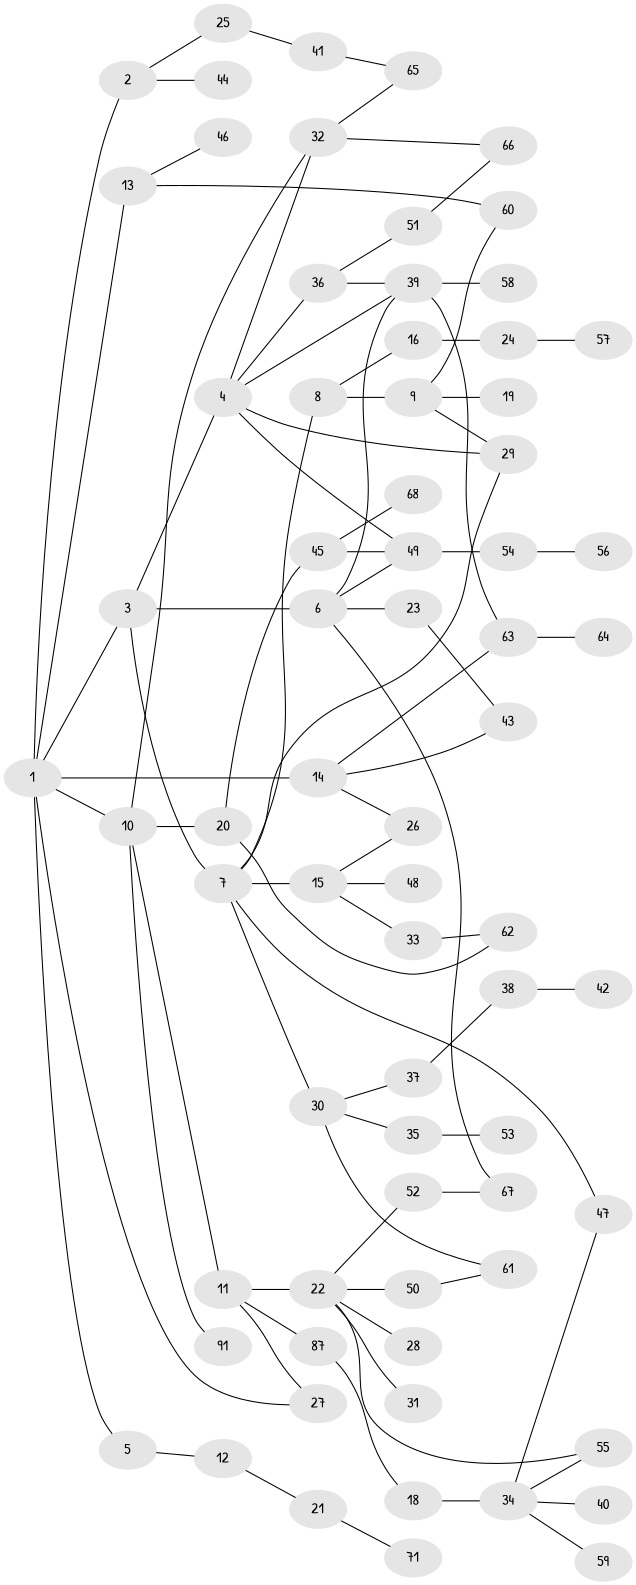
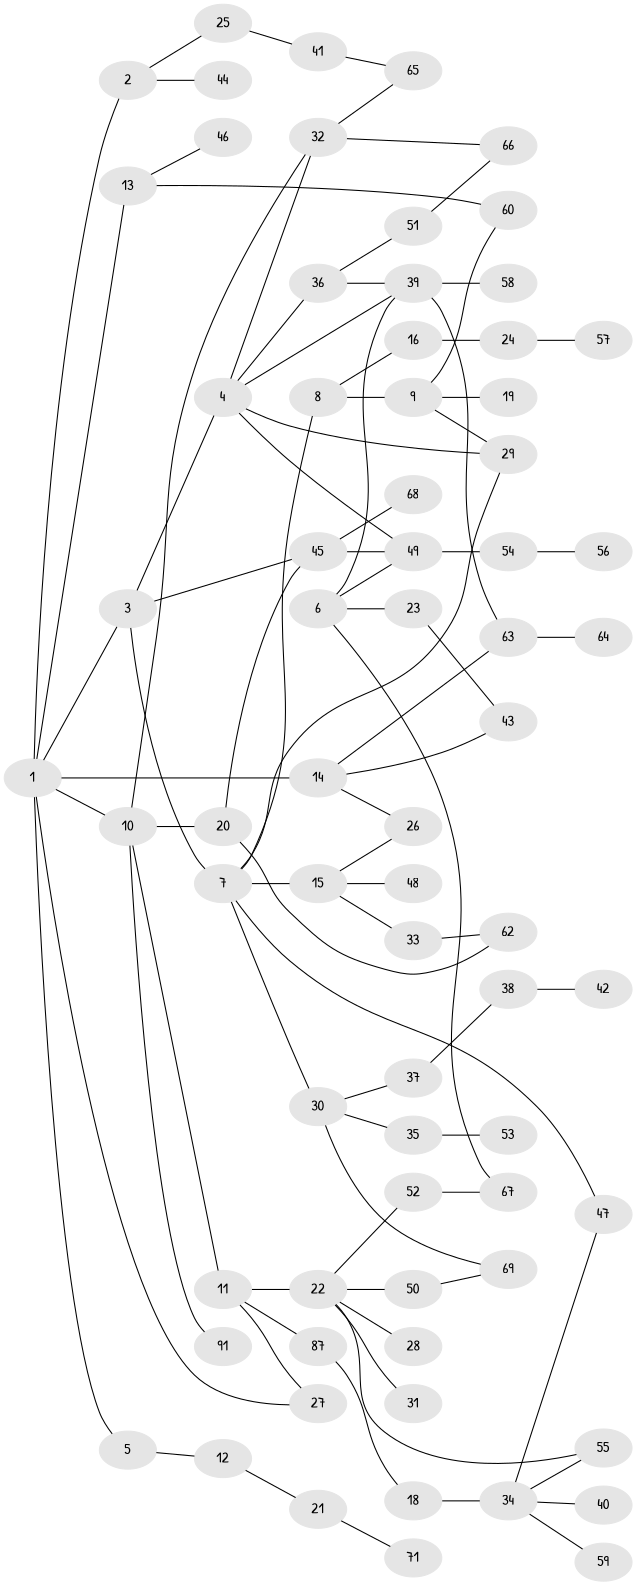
(223, 609) -> (223, 580)
(508, 1269) -> (508, 1269)
